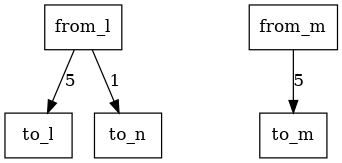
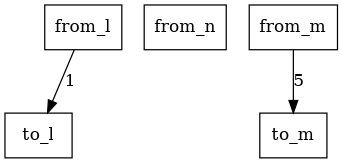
none -> (185, 27)
(71, 81) -> (71, 81)
(128, 135) -> none
